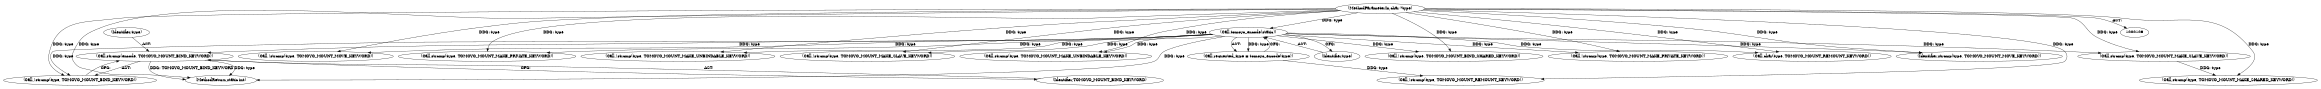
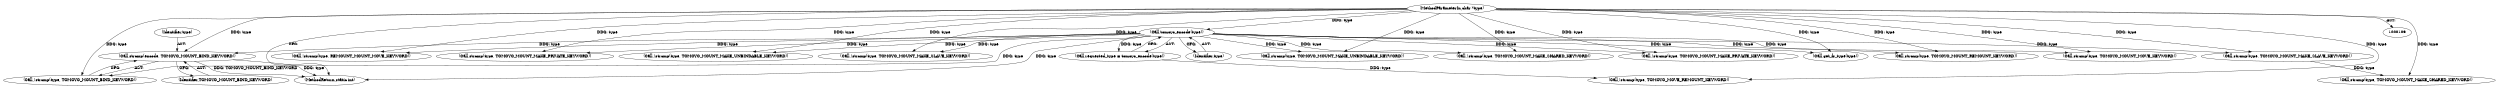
none -> (794, 11)
(1248, 32) -> (1177, 32)
(89, 44) -> (294, 44)
(316, 56) -> (351, 56)
(1454, 56) -> (1524, 56)
(1812, 56) -> (1956, 56)
none -> (1836, 56)
(1979, 56) -> (2120, 56)
(1461, 80) -> (1669, 80)
